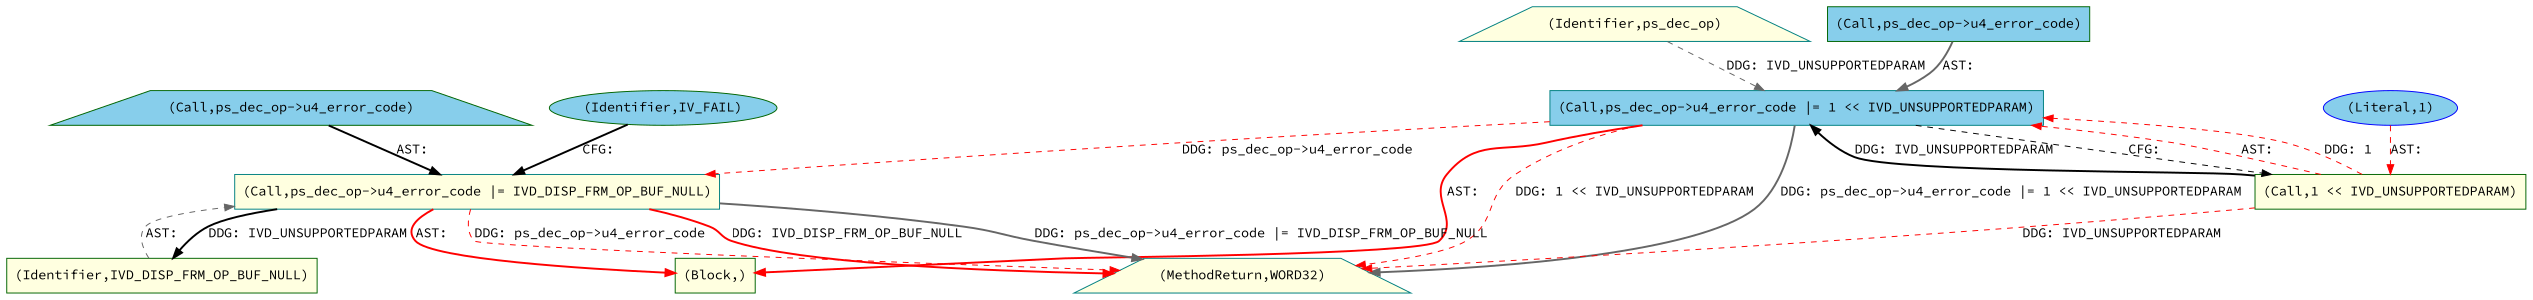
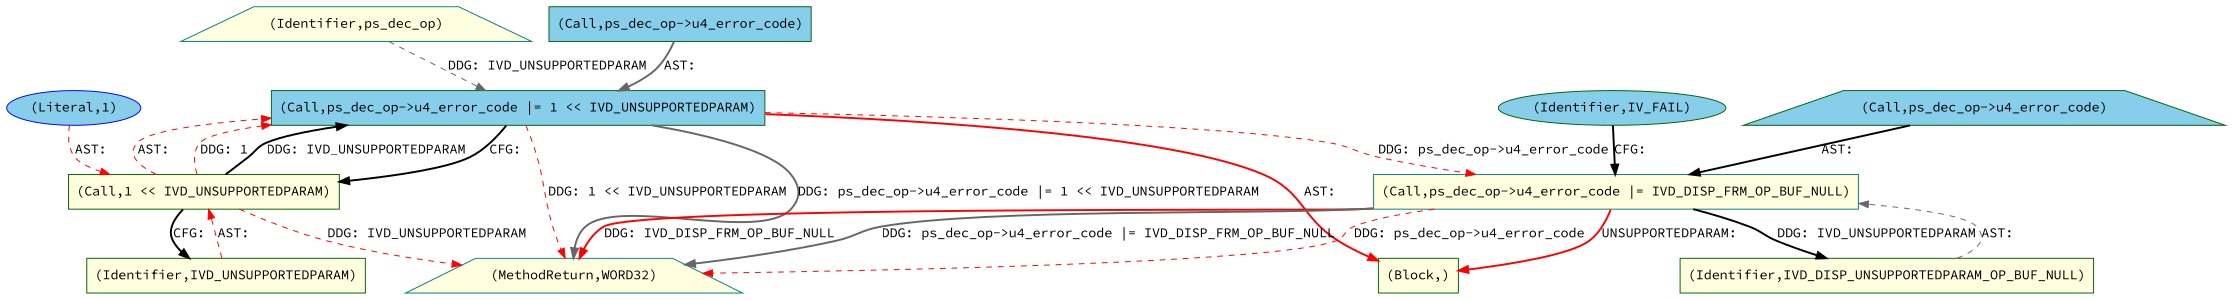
(1797, 108) -> (518, 108)
(2089, 149) -> (434, 168)
(436, 234) -> (1673, 234)
(162, 276) -> (1887, 276)
none -> (226, 276)
